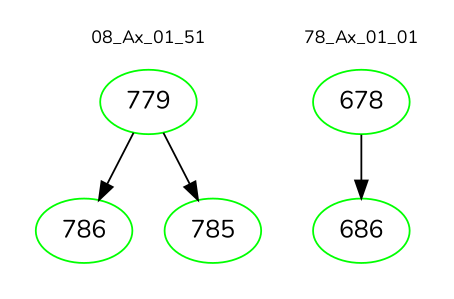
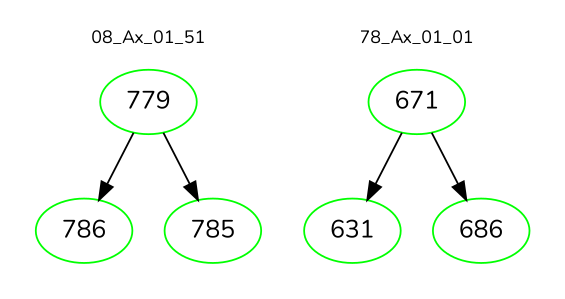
(361, 102) -> (417, 102)
none -> (352, 231)
